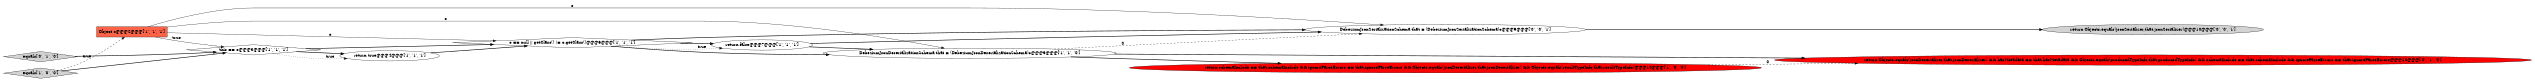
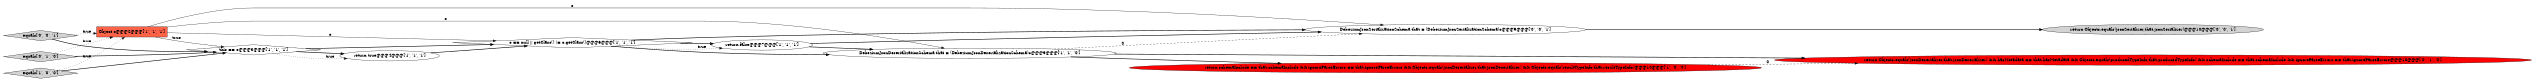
none -> (41, 36)
none -> (86, 44)
(91, 58) -> (91, 58)
